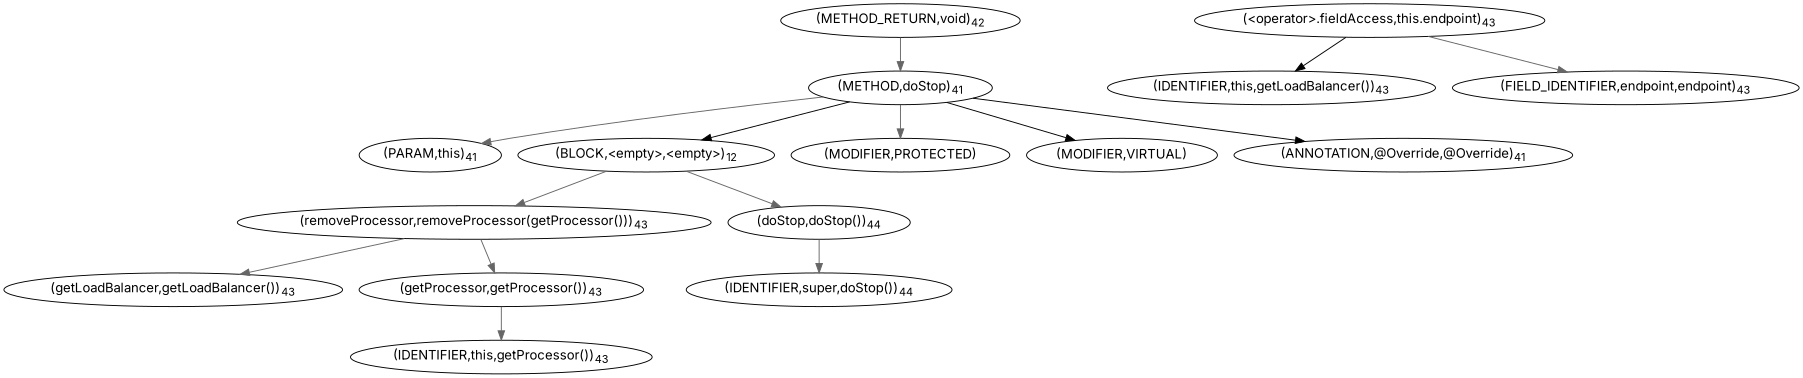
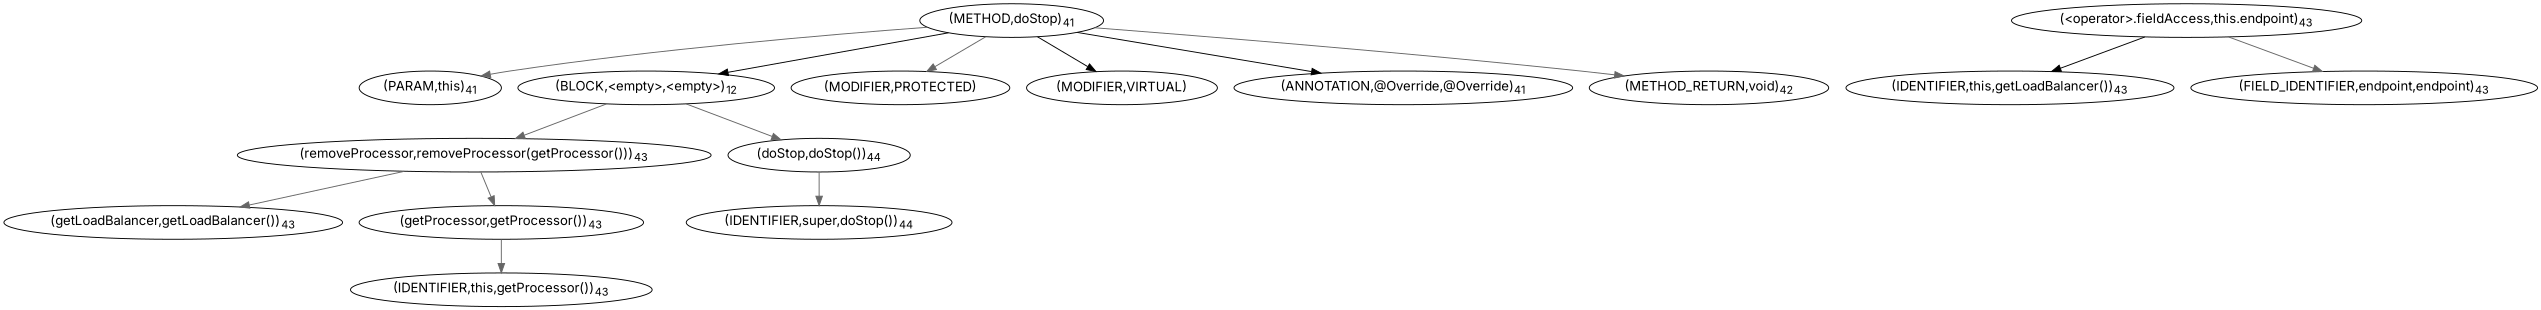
(900, 50) -> (1355, 49)
